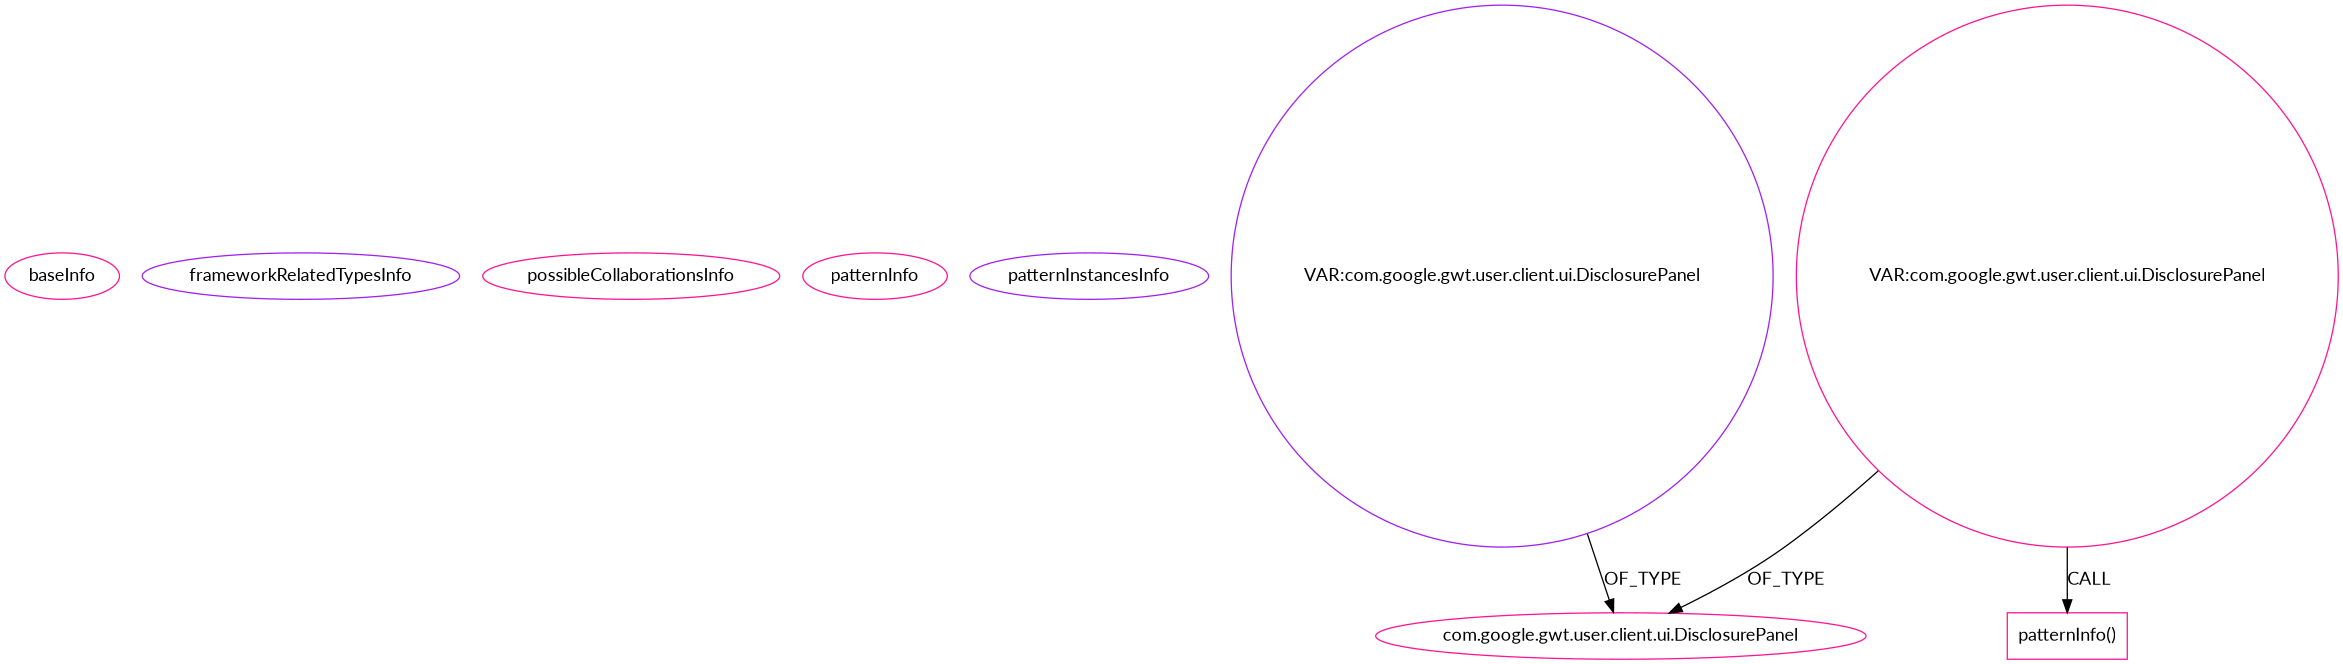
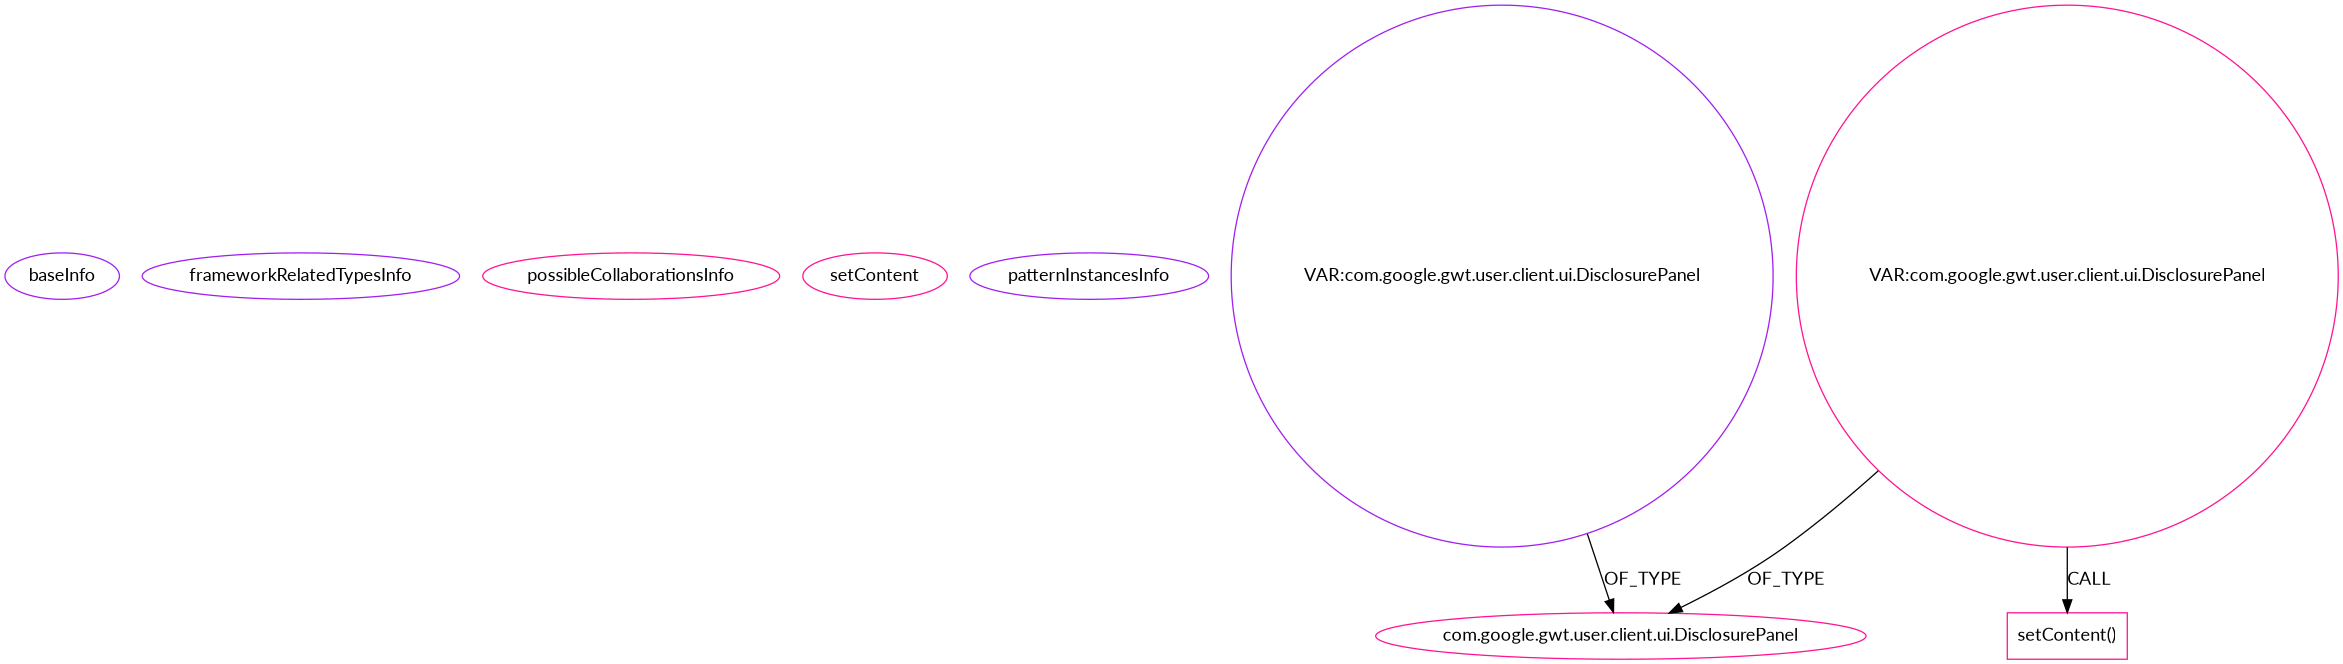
(62, 276) -> (62, 276)
(875, 276) -> (875, 276)
(2067, 636) -> (2067, 636)
